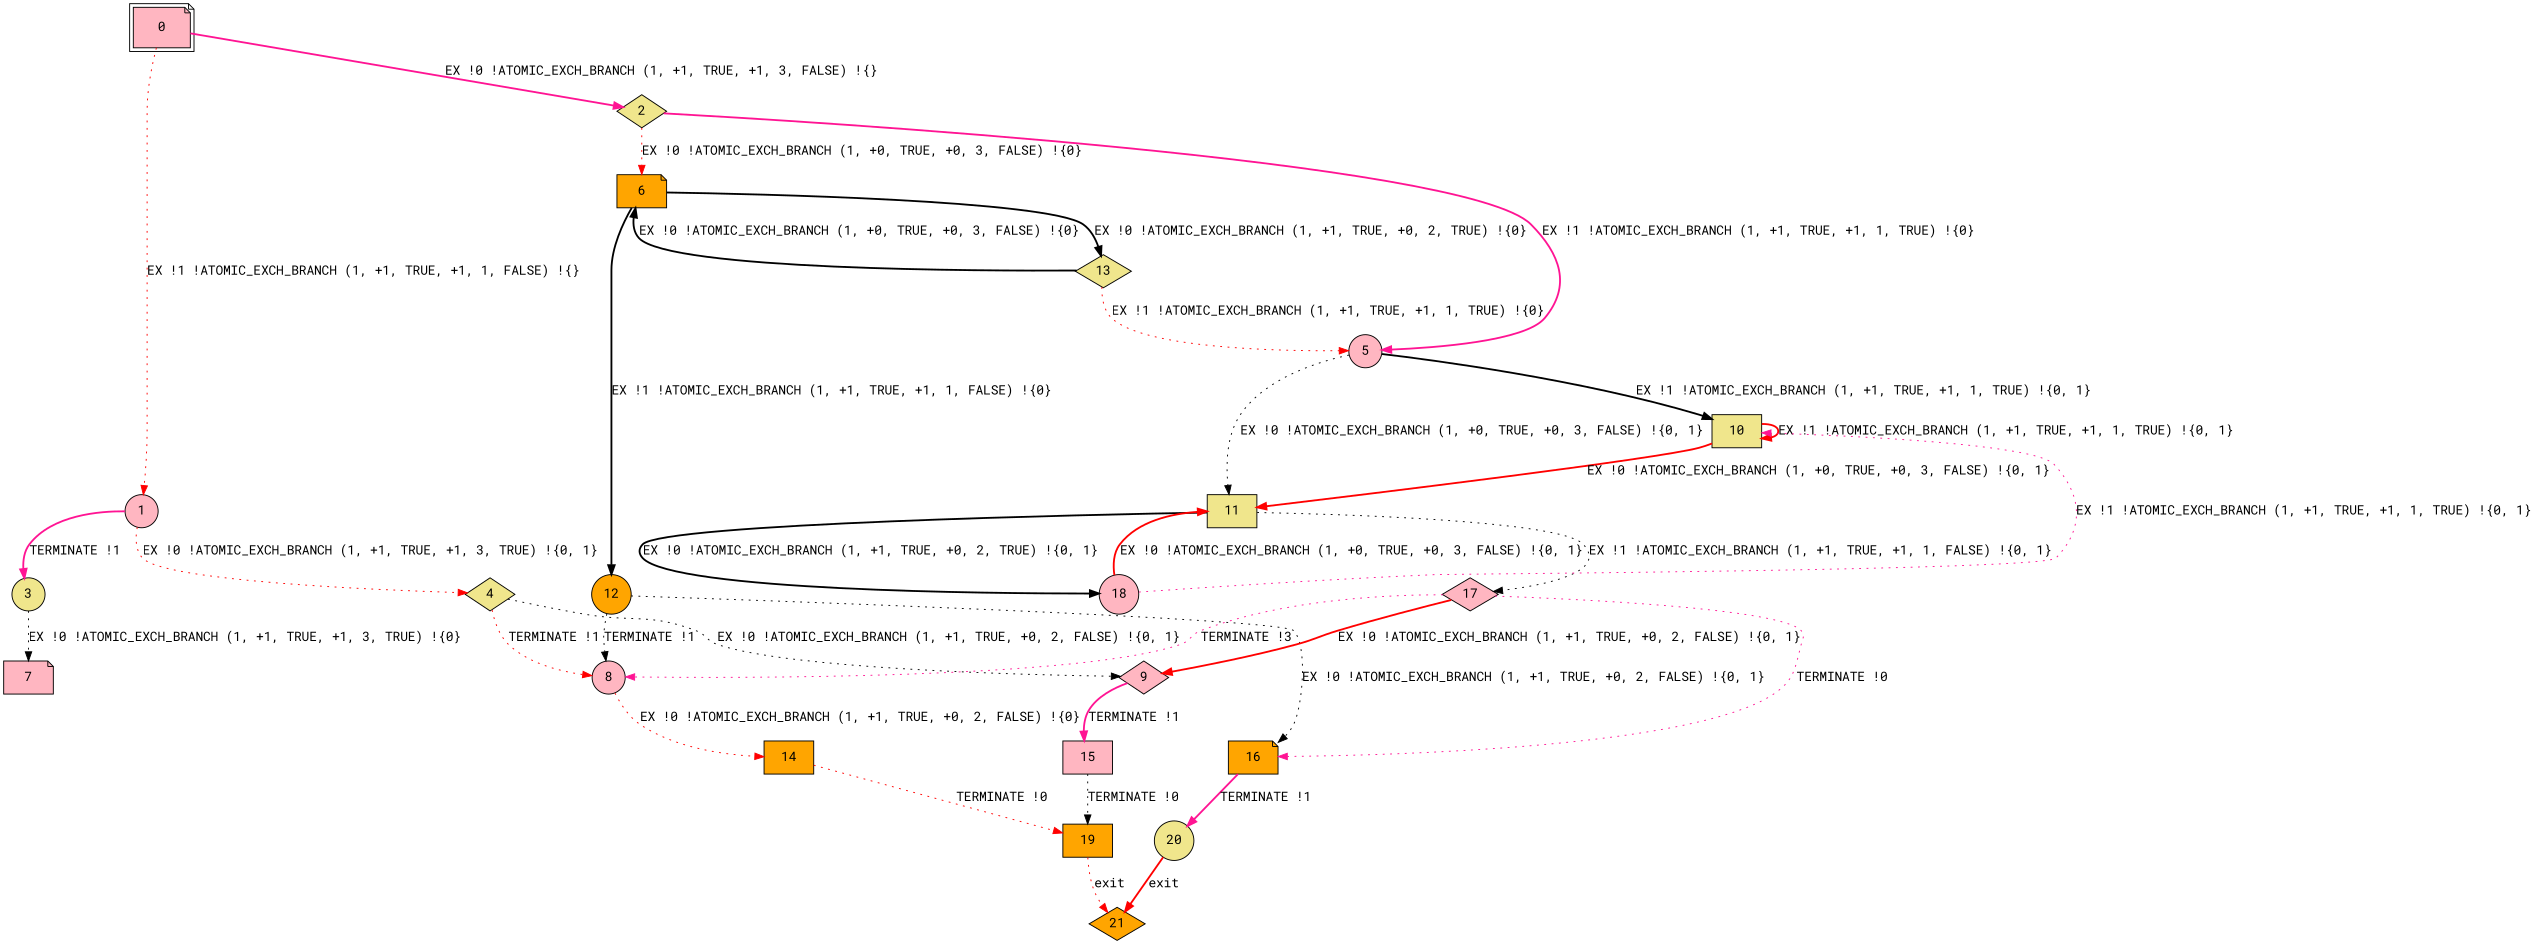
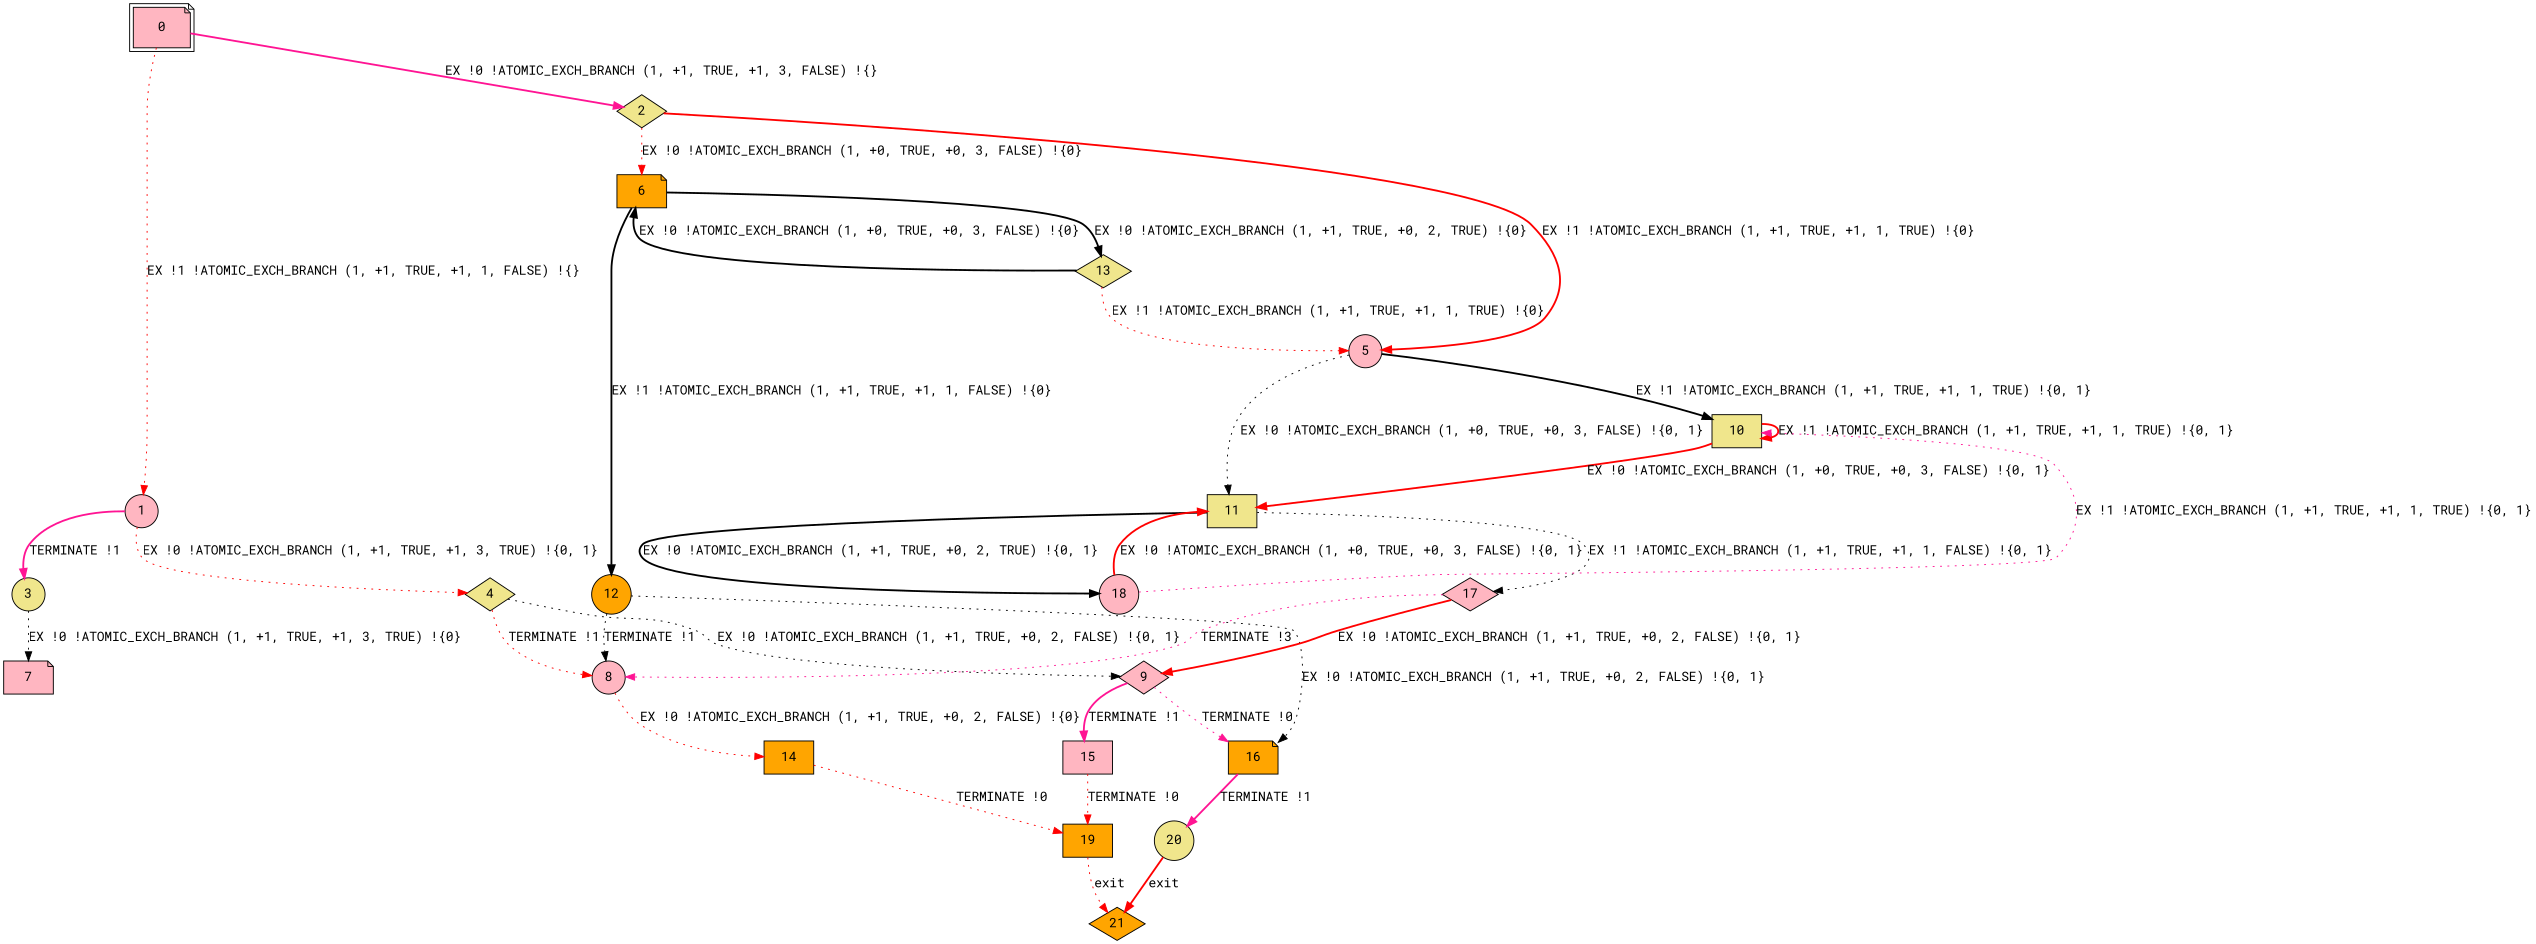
(1233, 160) -> (1233, 160)
(1723, 715) -> (1186, 713)
(1088, 794) -> (1088, 794)
